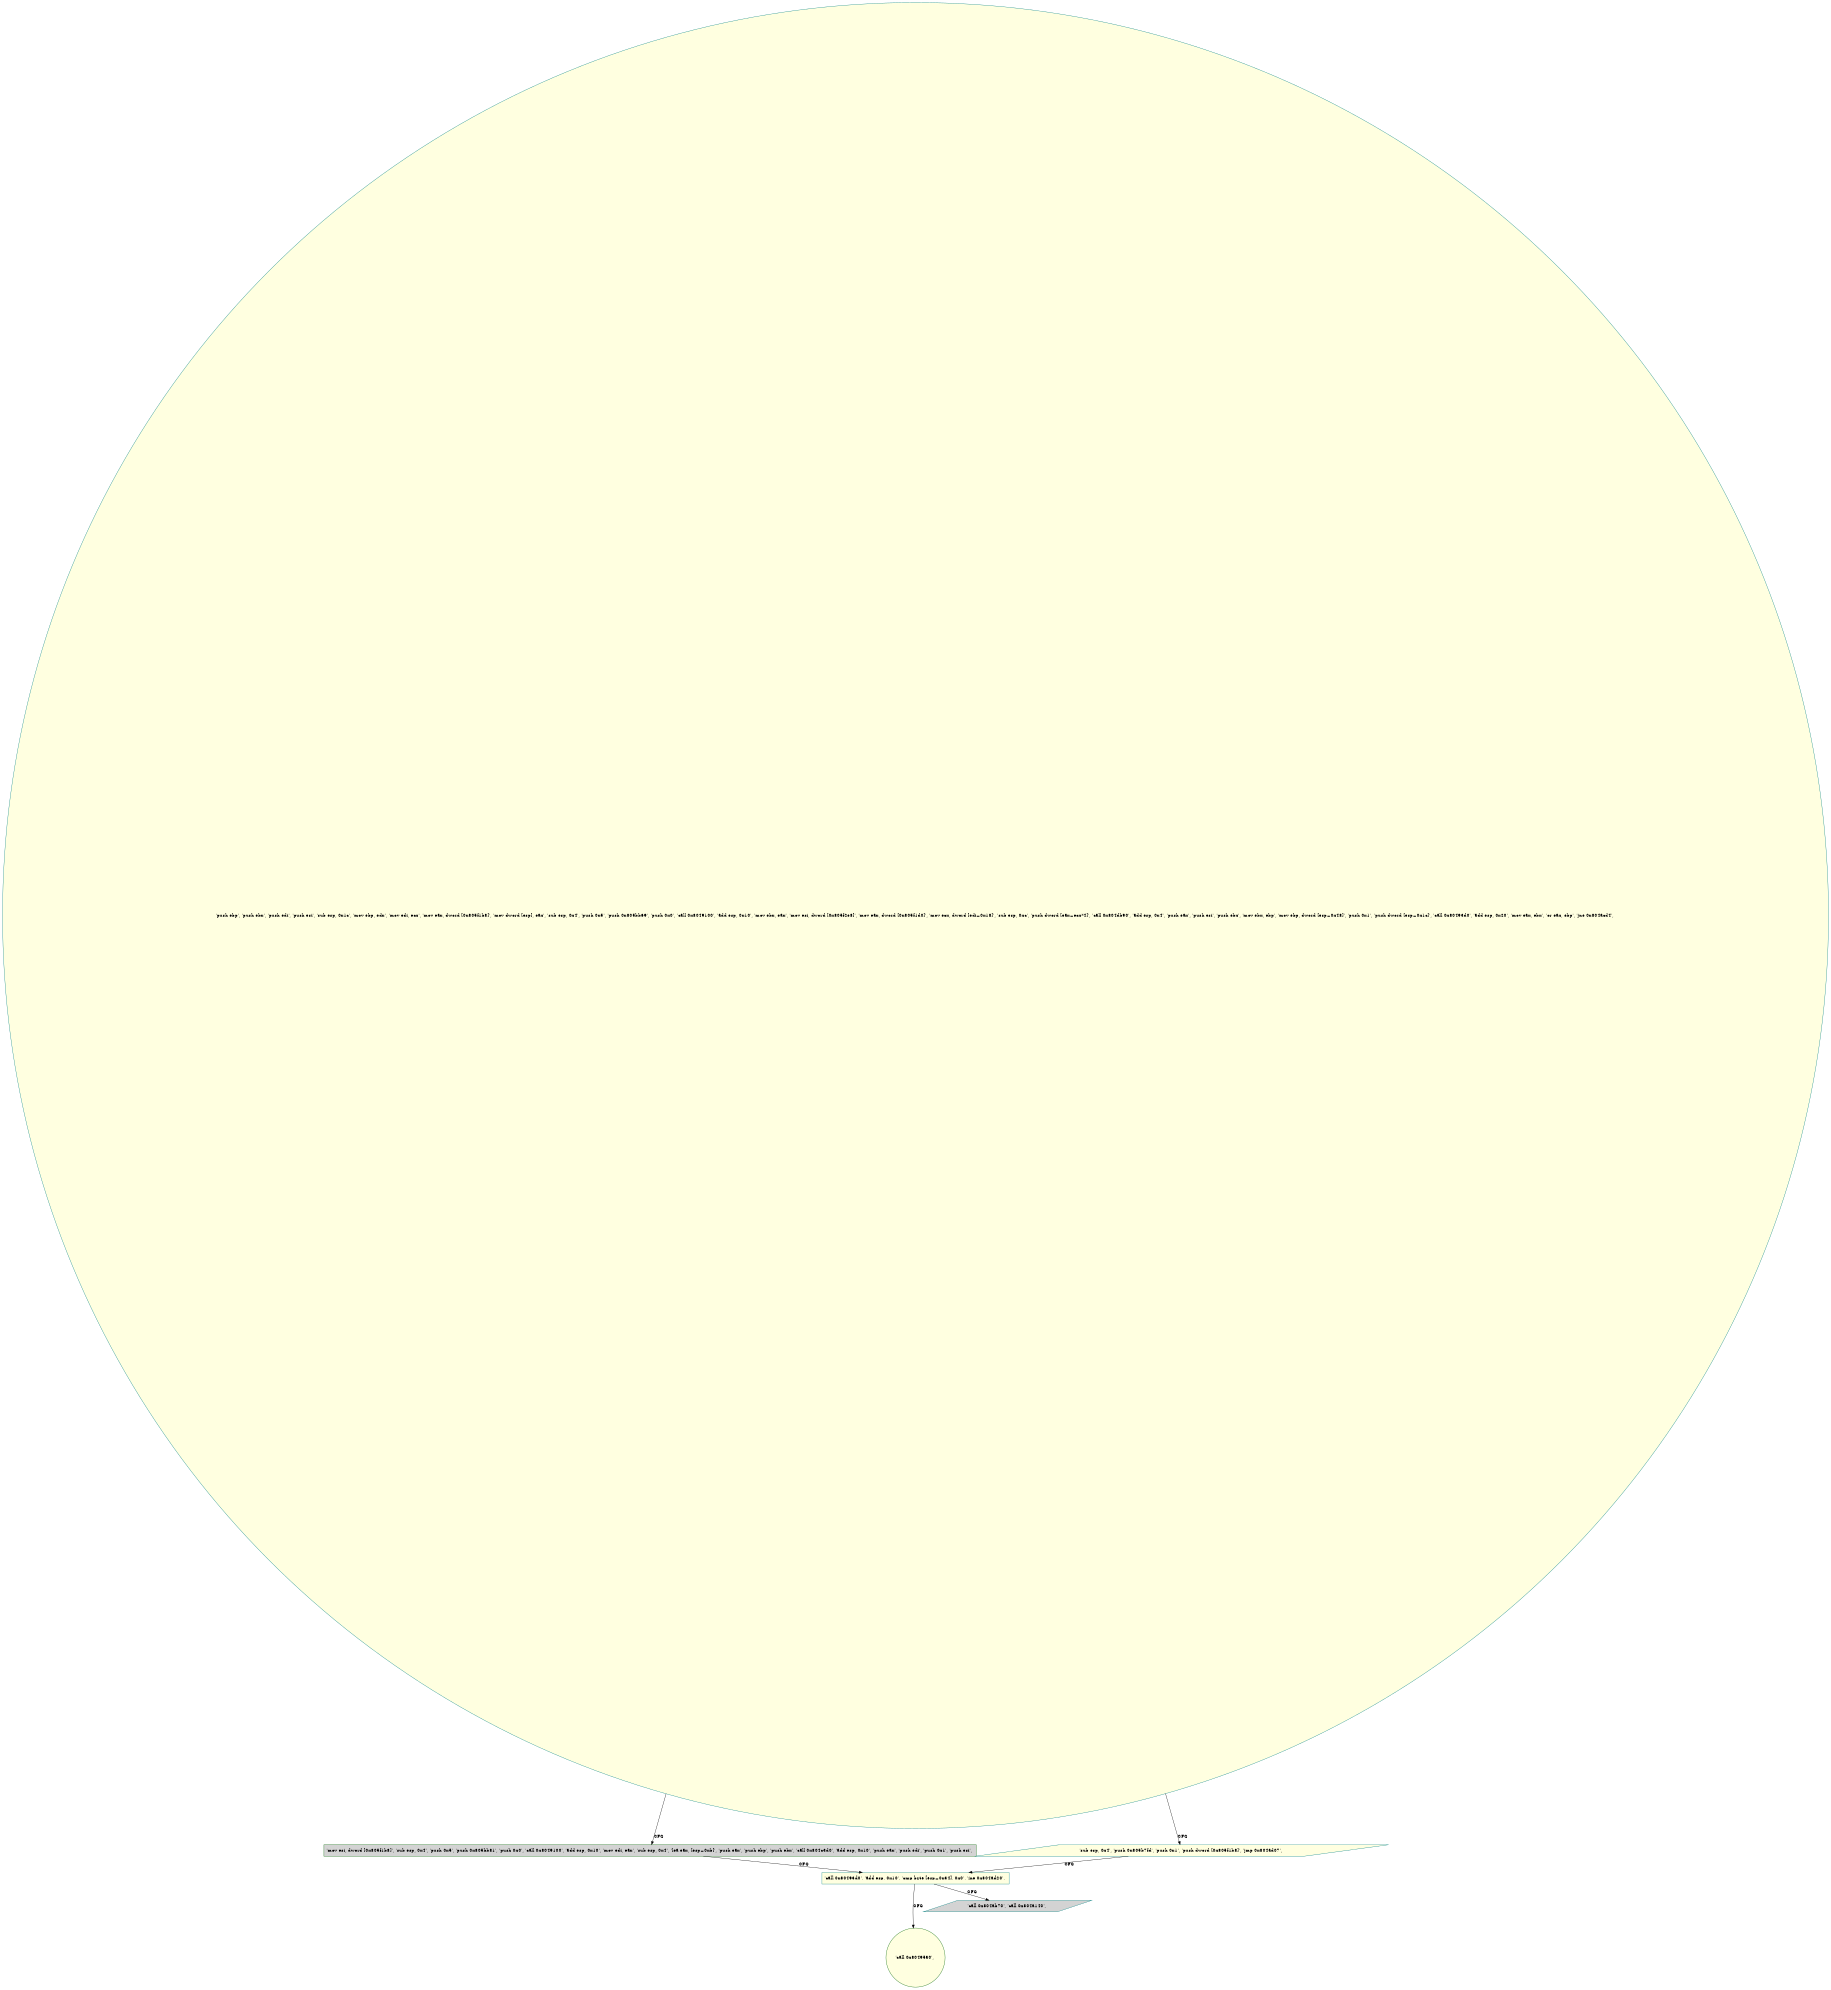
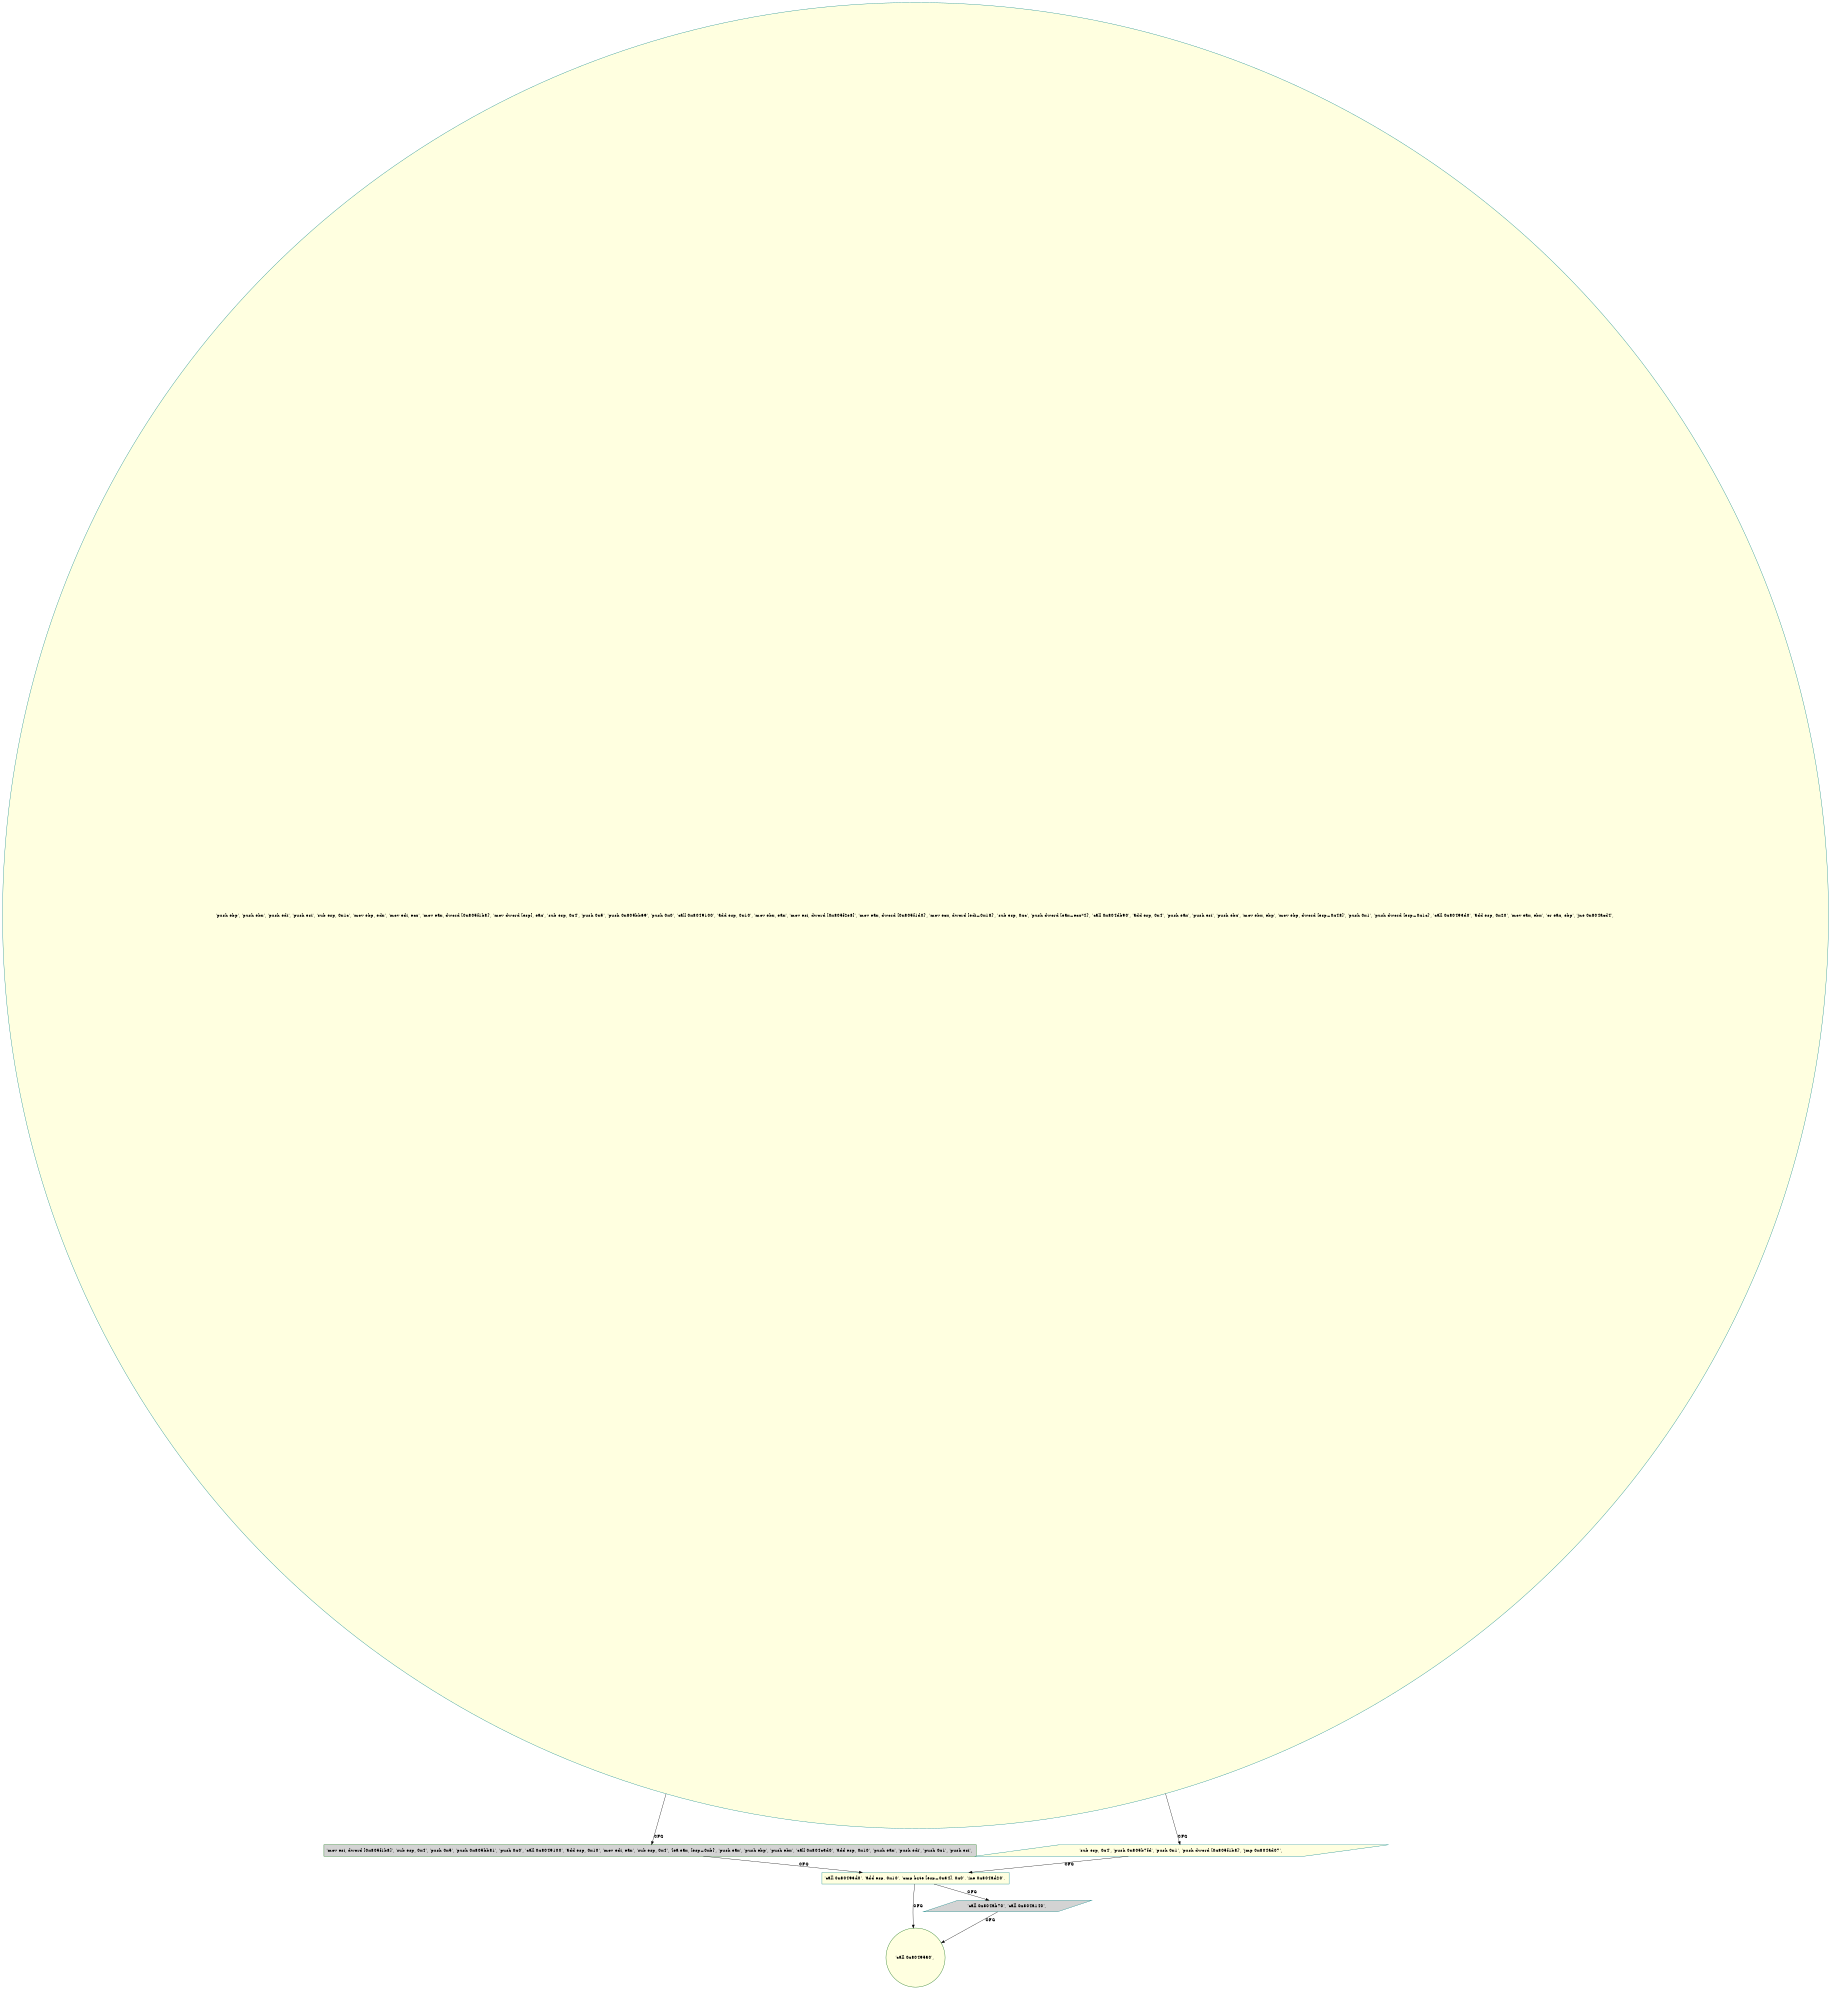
none -> (971, 1927)
